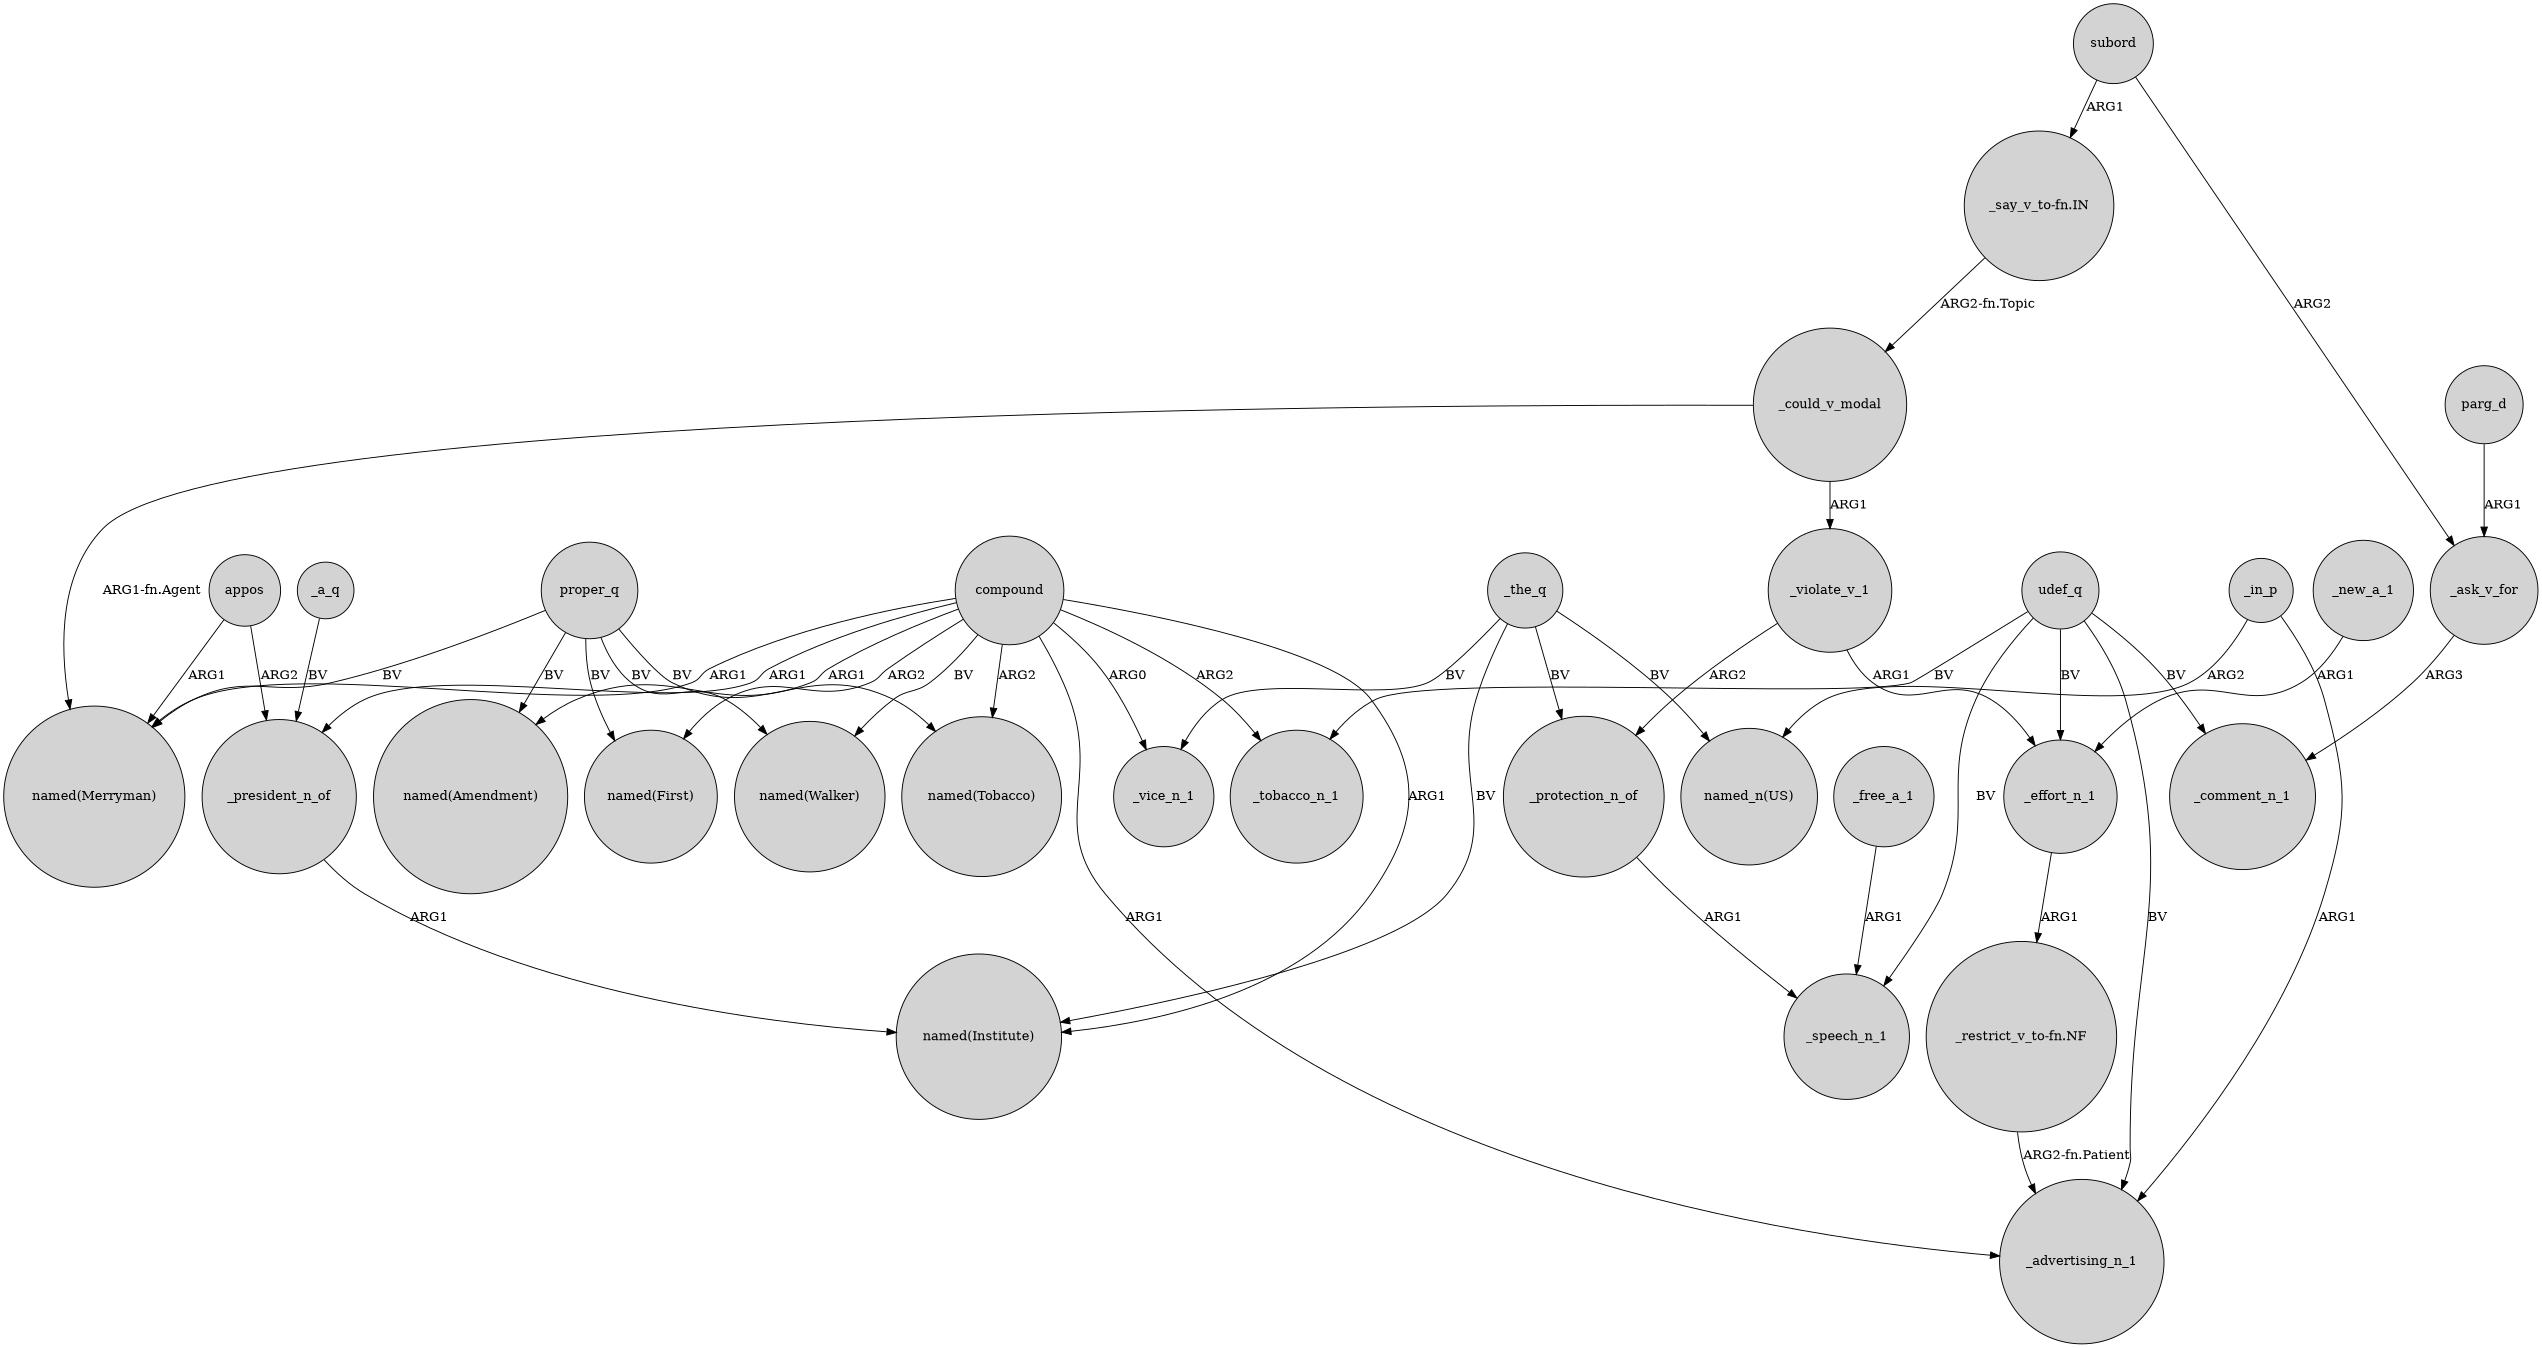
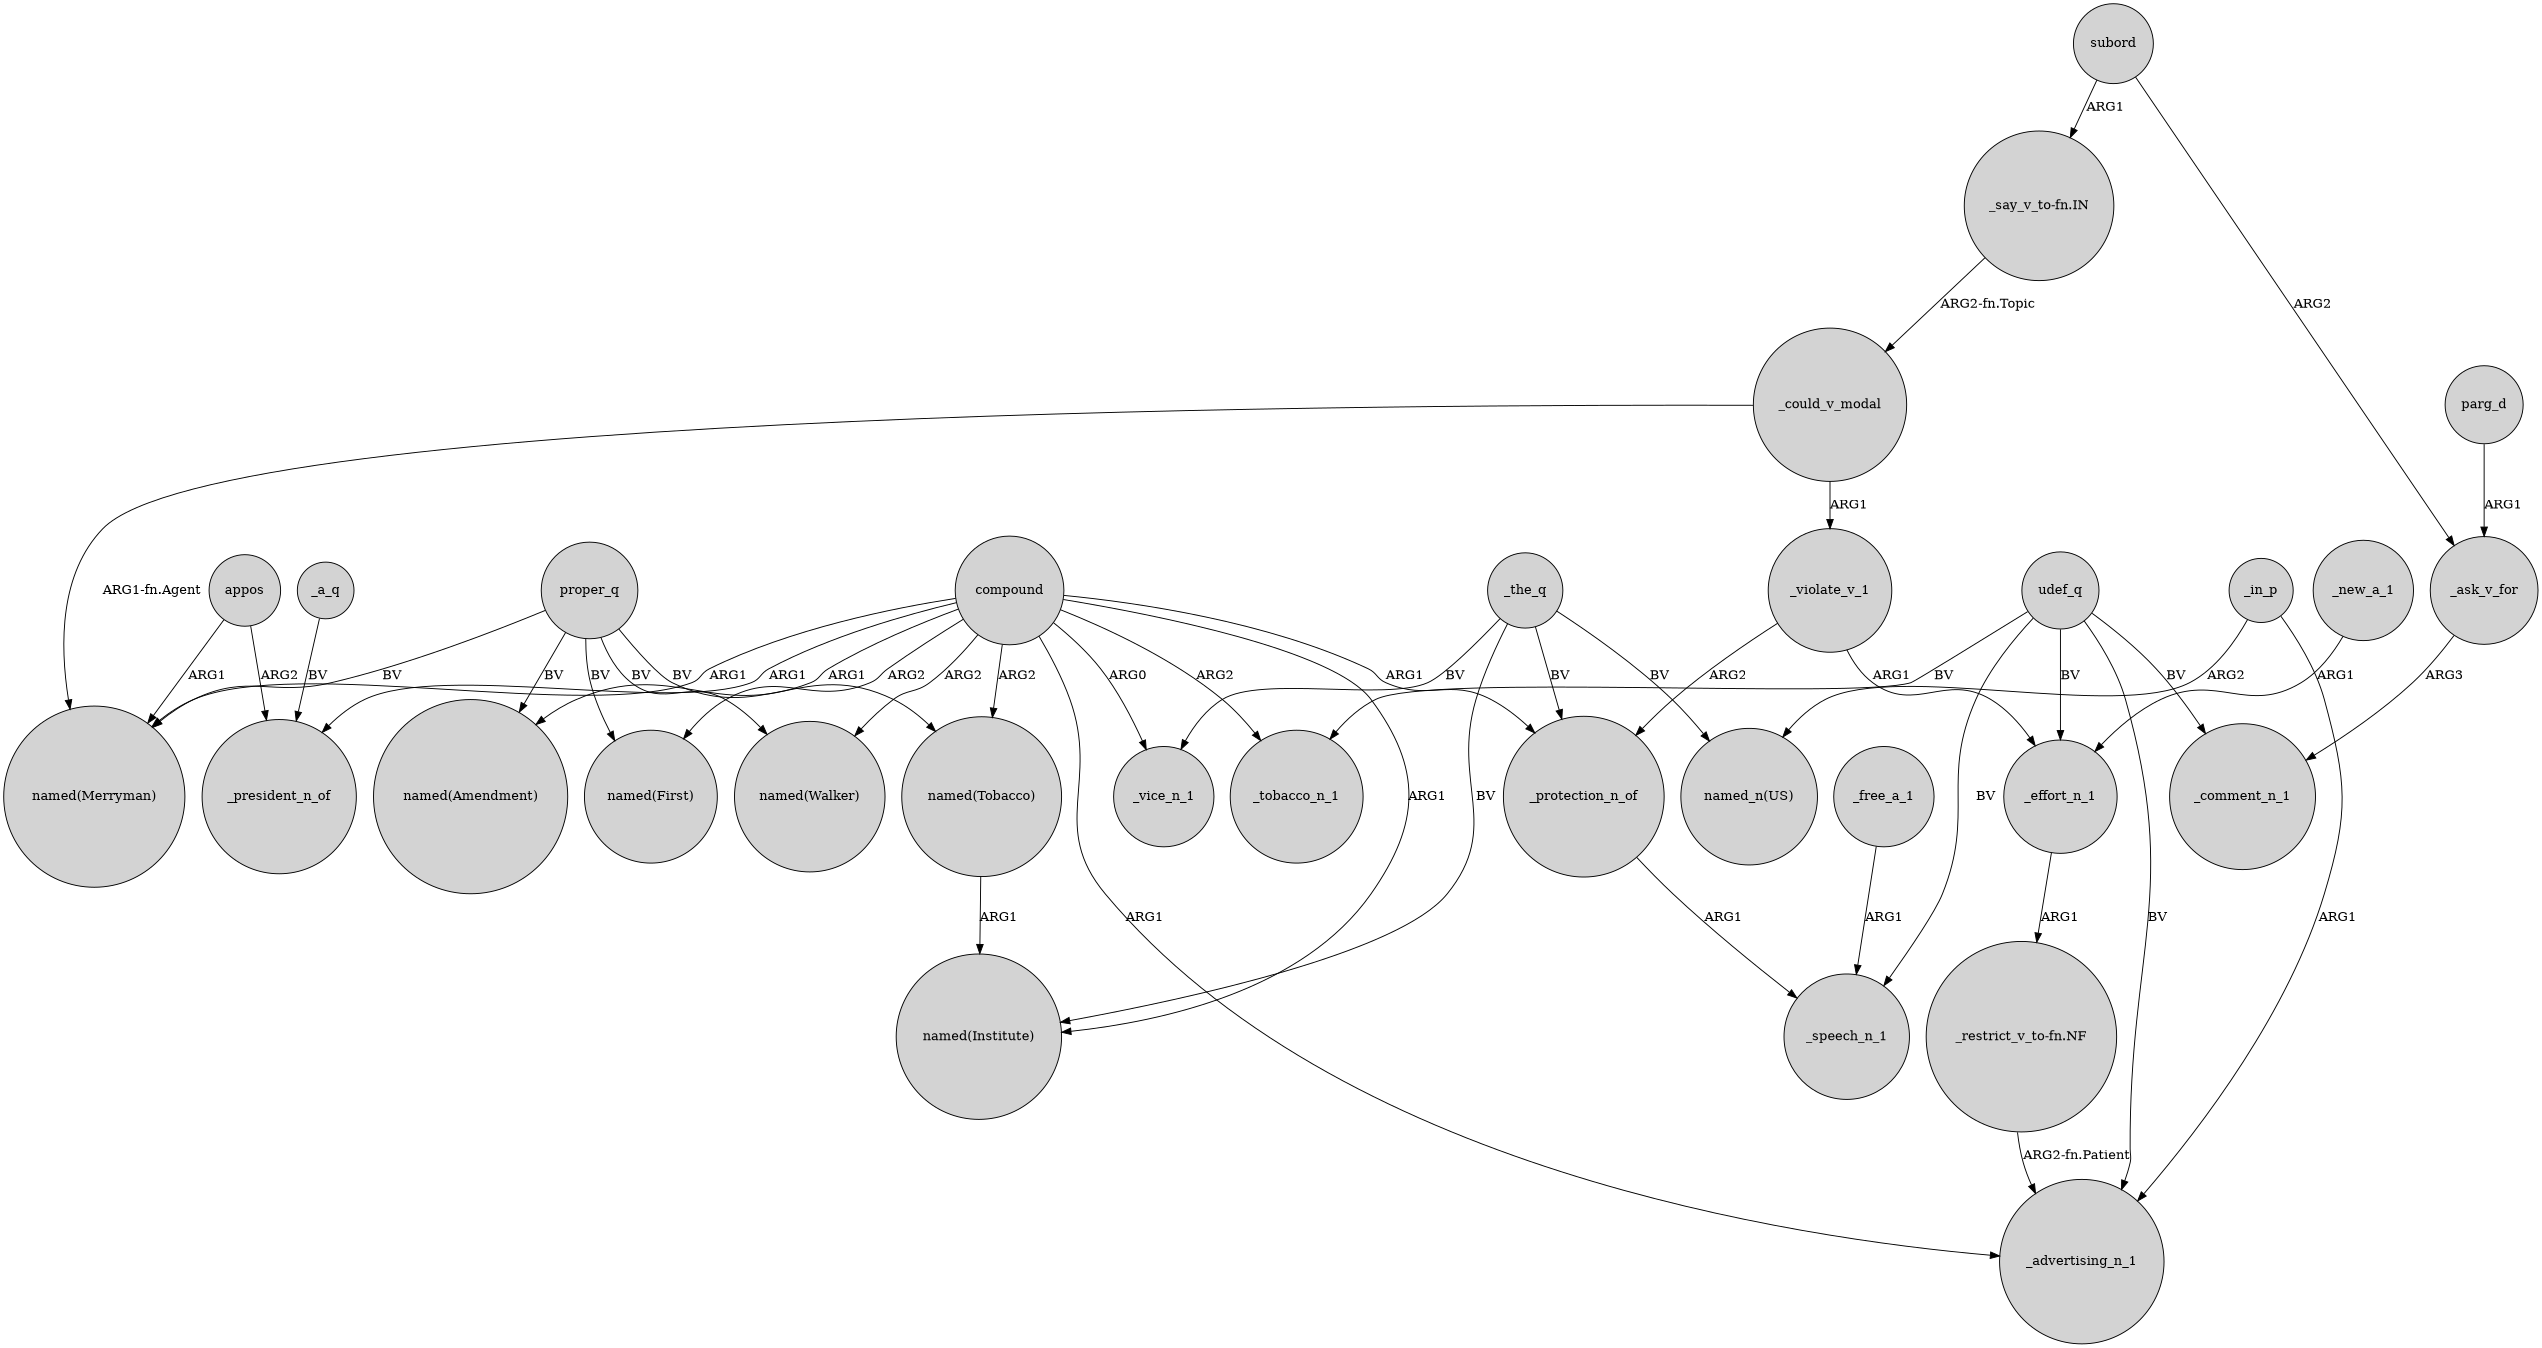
none -> (1304, 644)
(964, 676) -> (964, 676)
(592, 984) -> (980, 910)
